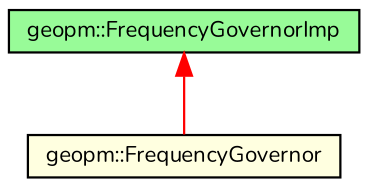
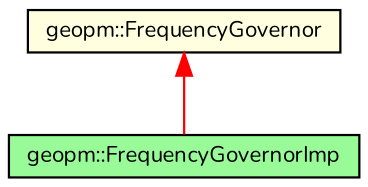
(184, 105) -> (184, 105)
